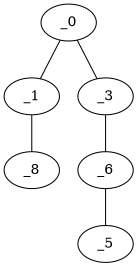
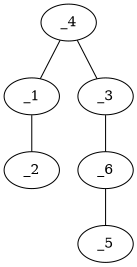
(69, 23) -> (69, 23)
(32, 170) -> (32, 170)
